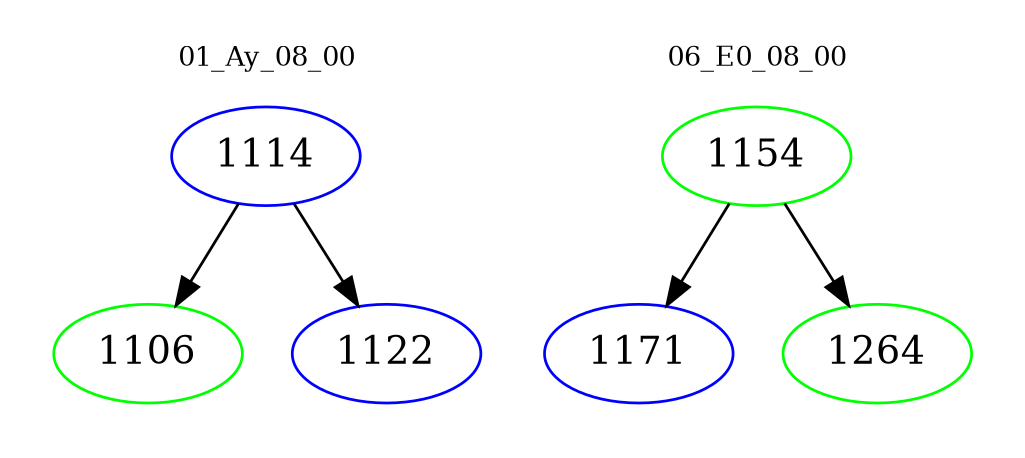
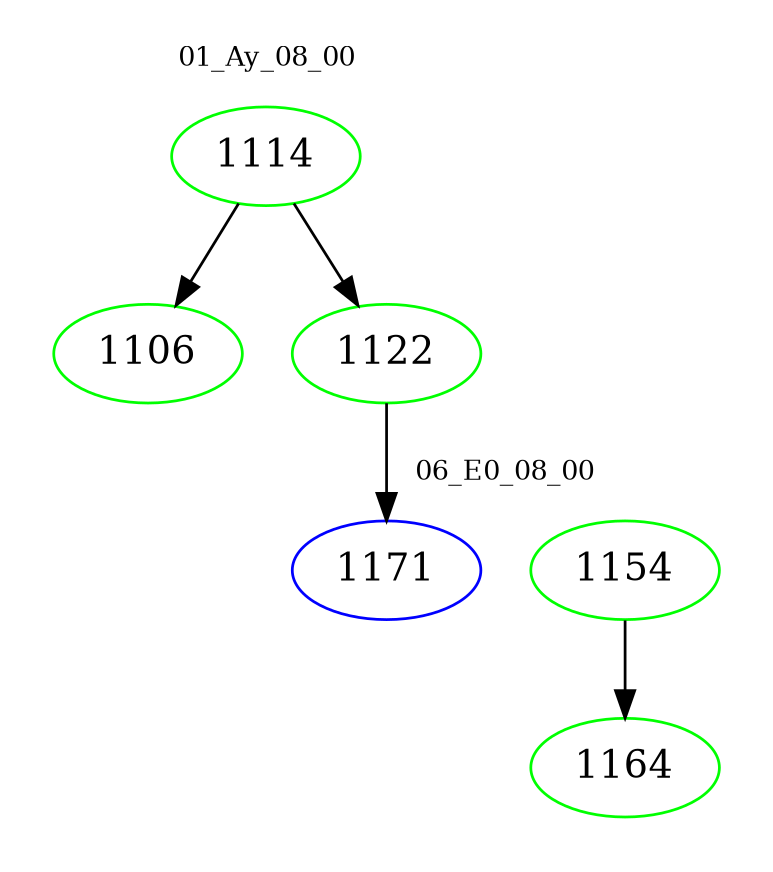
(266, 156) -> (266, 156)
(705, 243) -> (387, 464)
(387, 354) -> (387, 354)
(877, 354) -> (625, 768)
